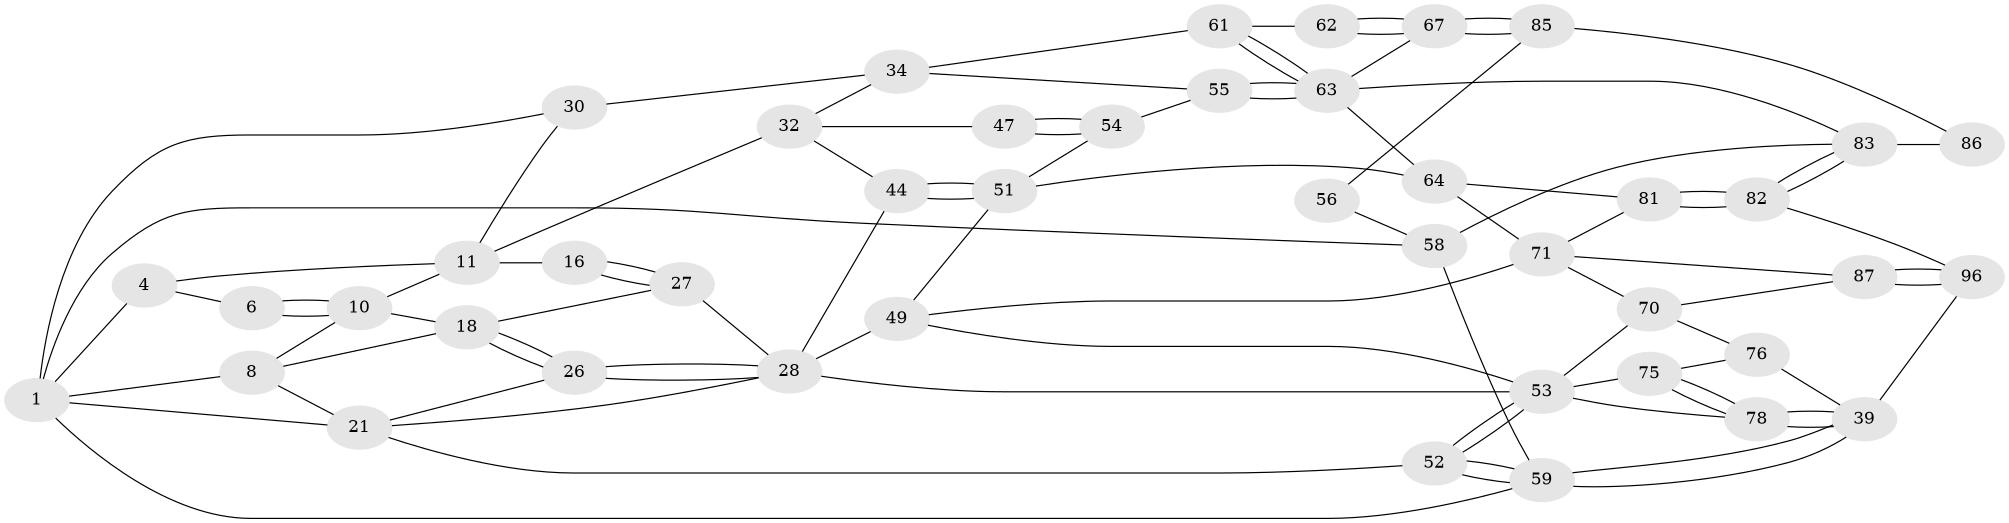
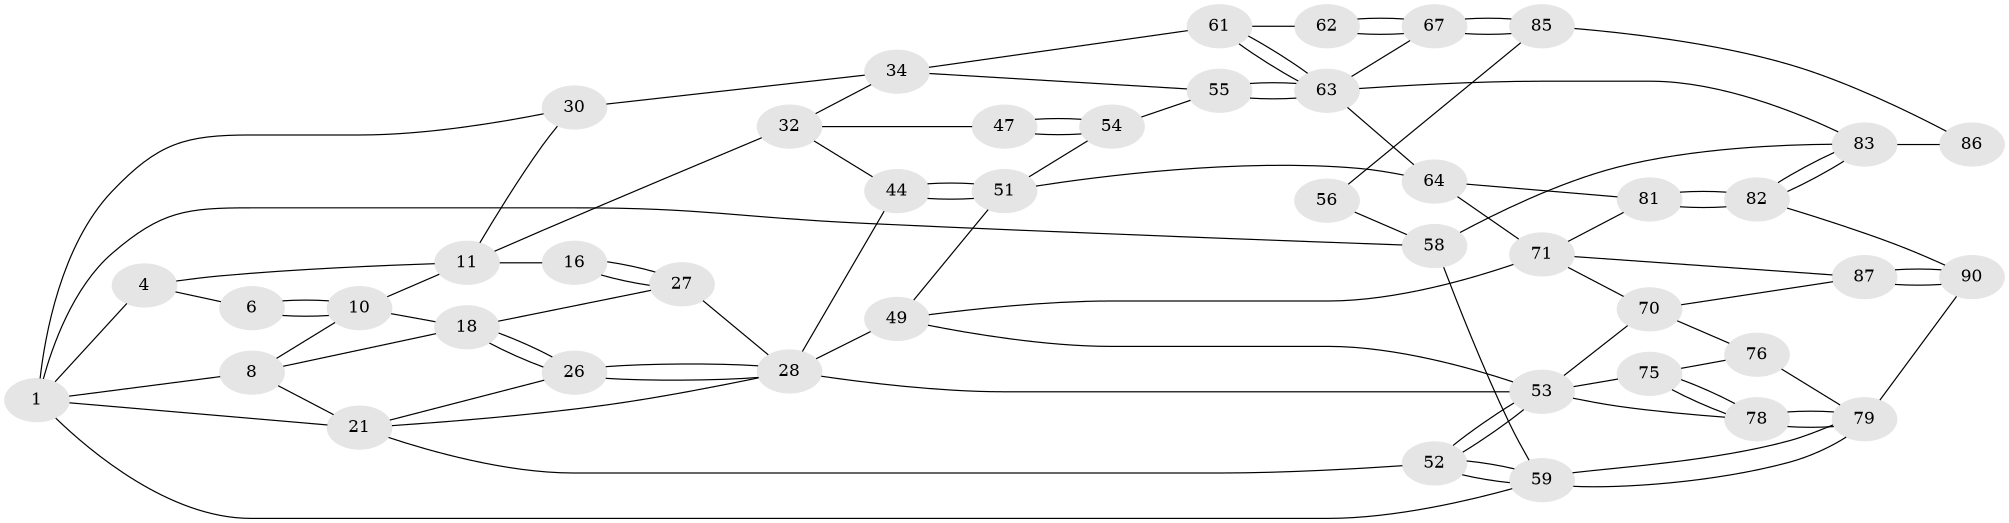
(1972, 277) -> (1972, 277)
(1865, 419) -> (1865, 419)
